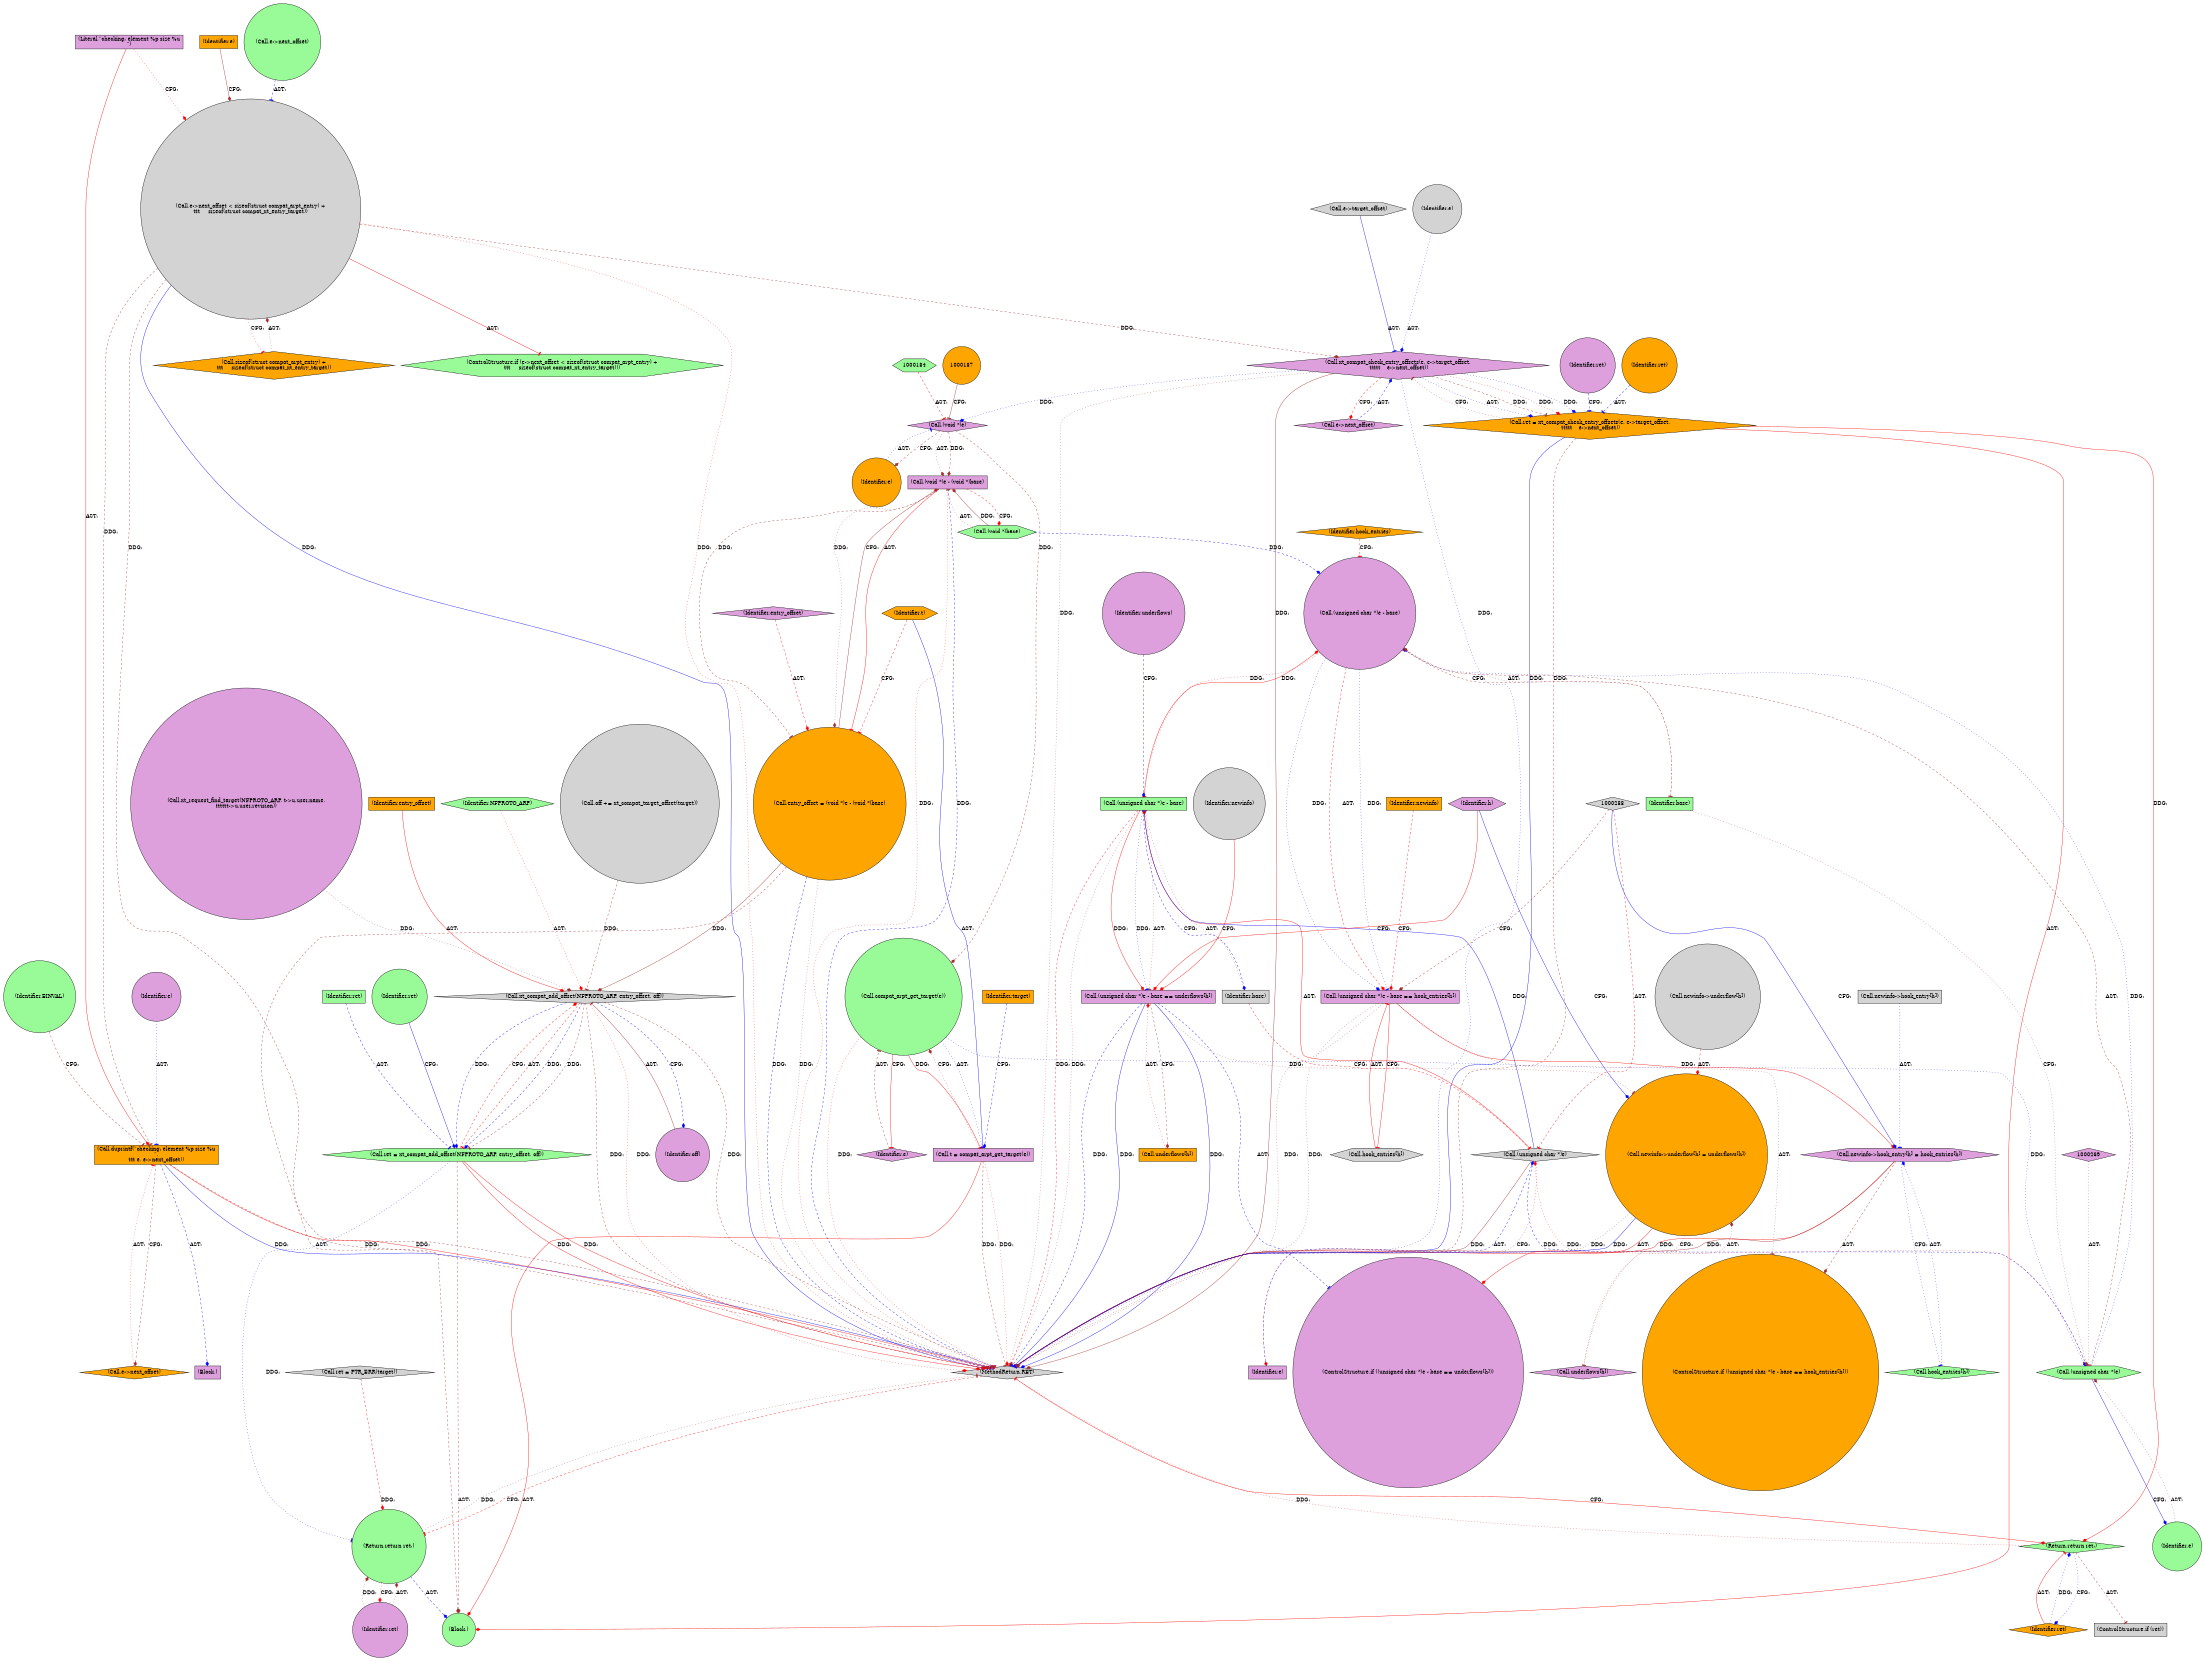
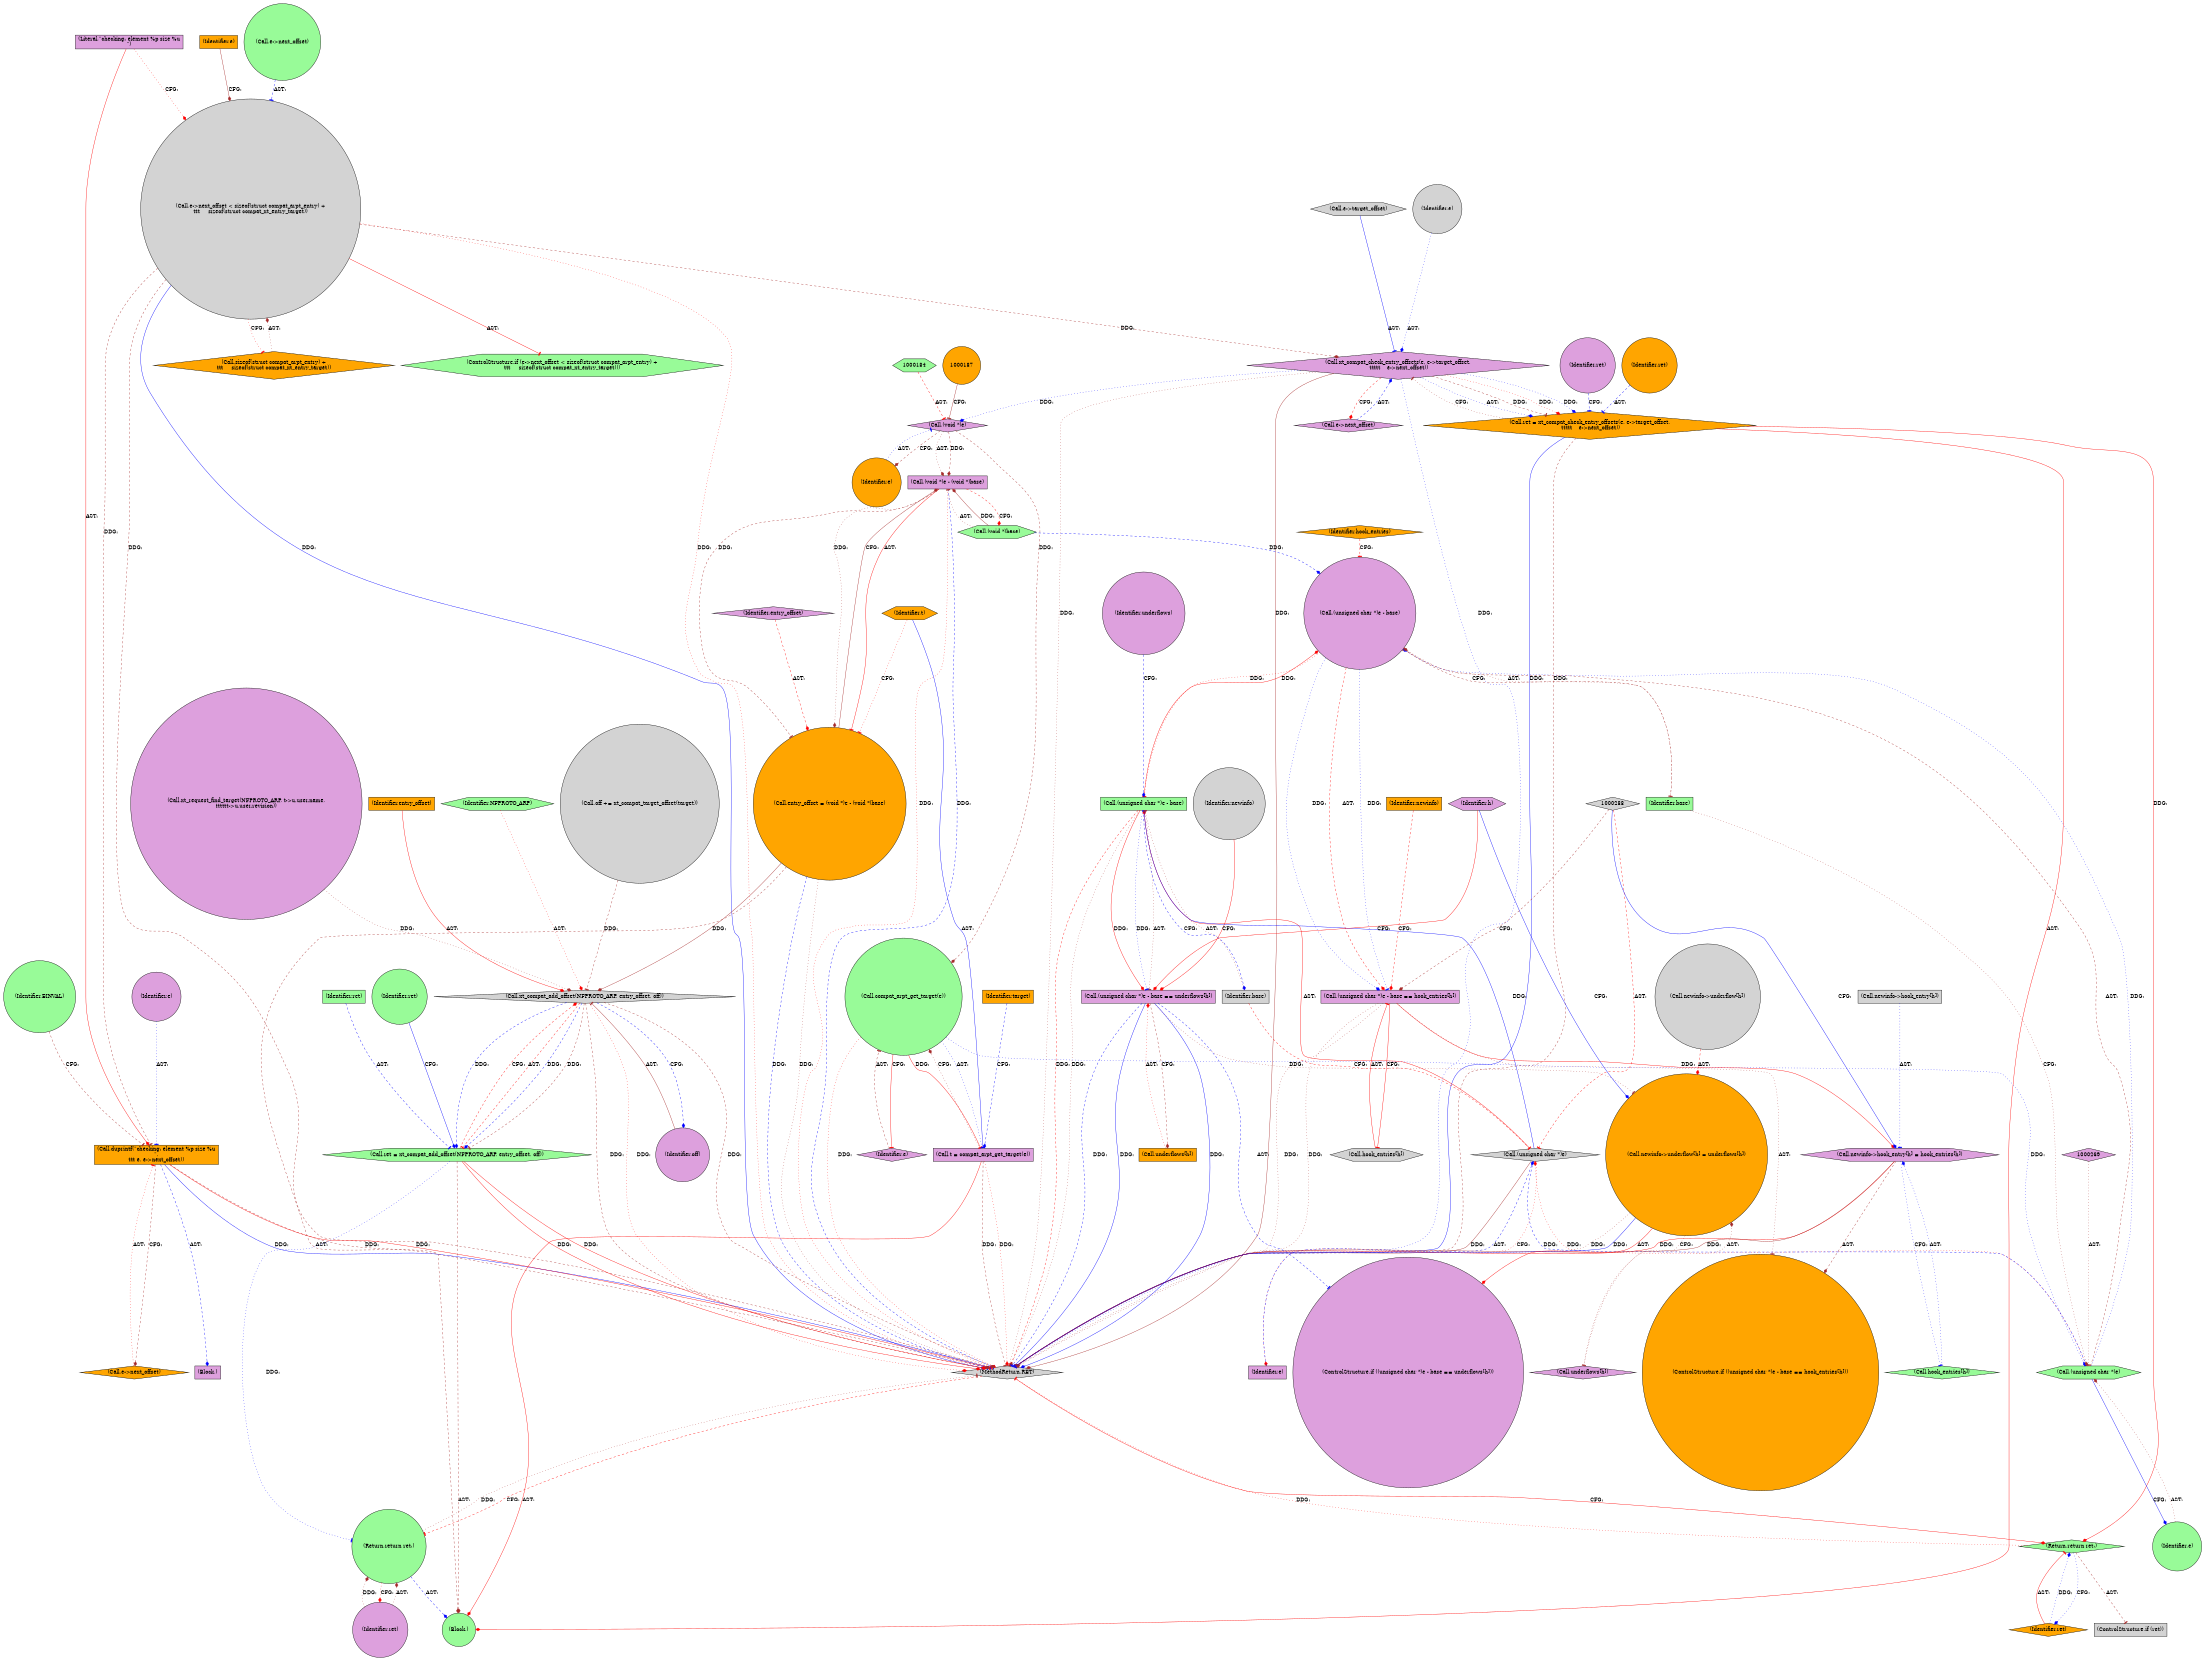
(884, 676) -> (884, 676)
(838, 1234) -> (838, 1234)
(360, 1373) -> none
